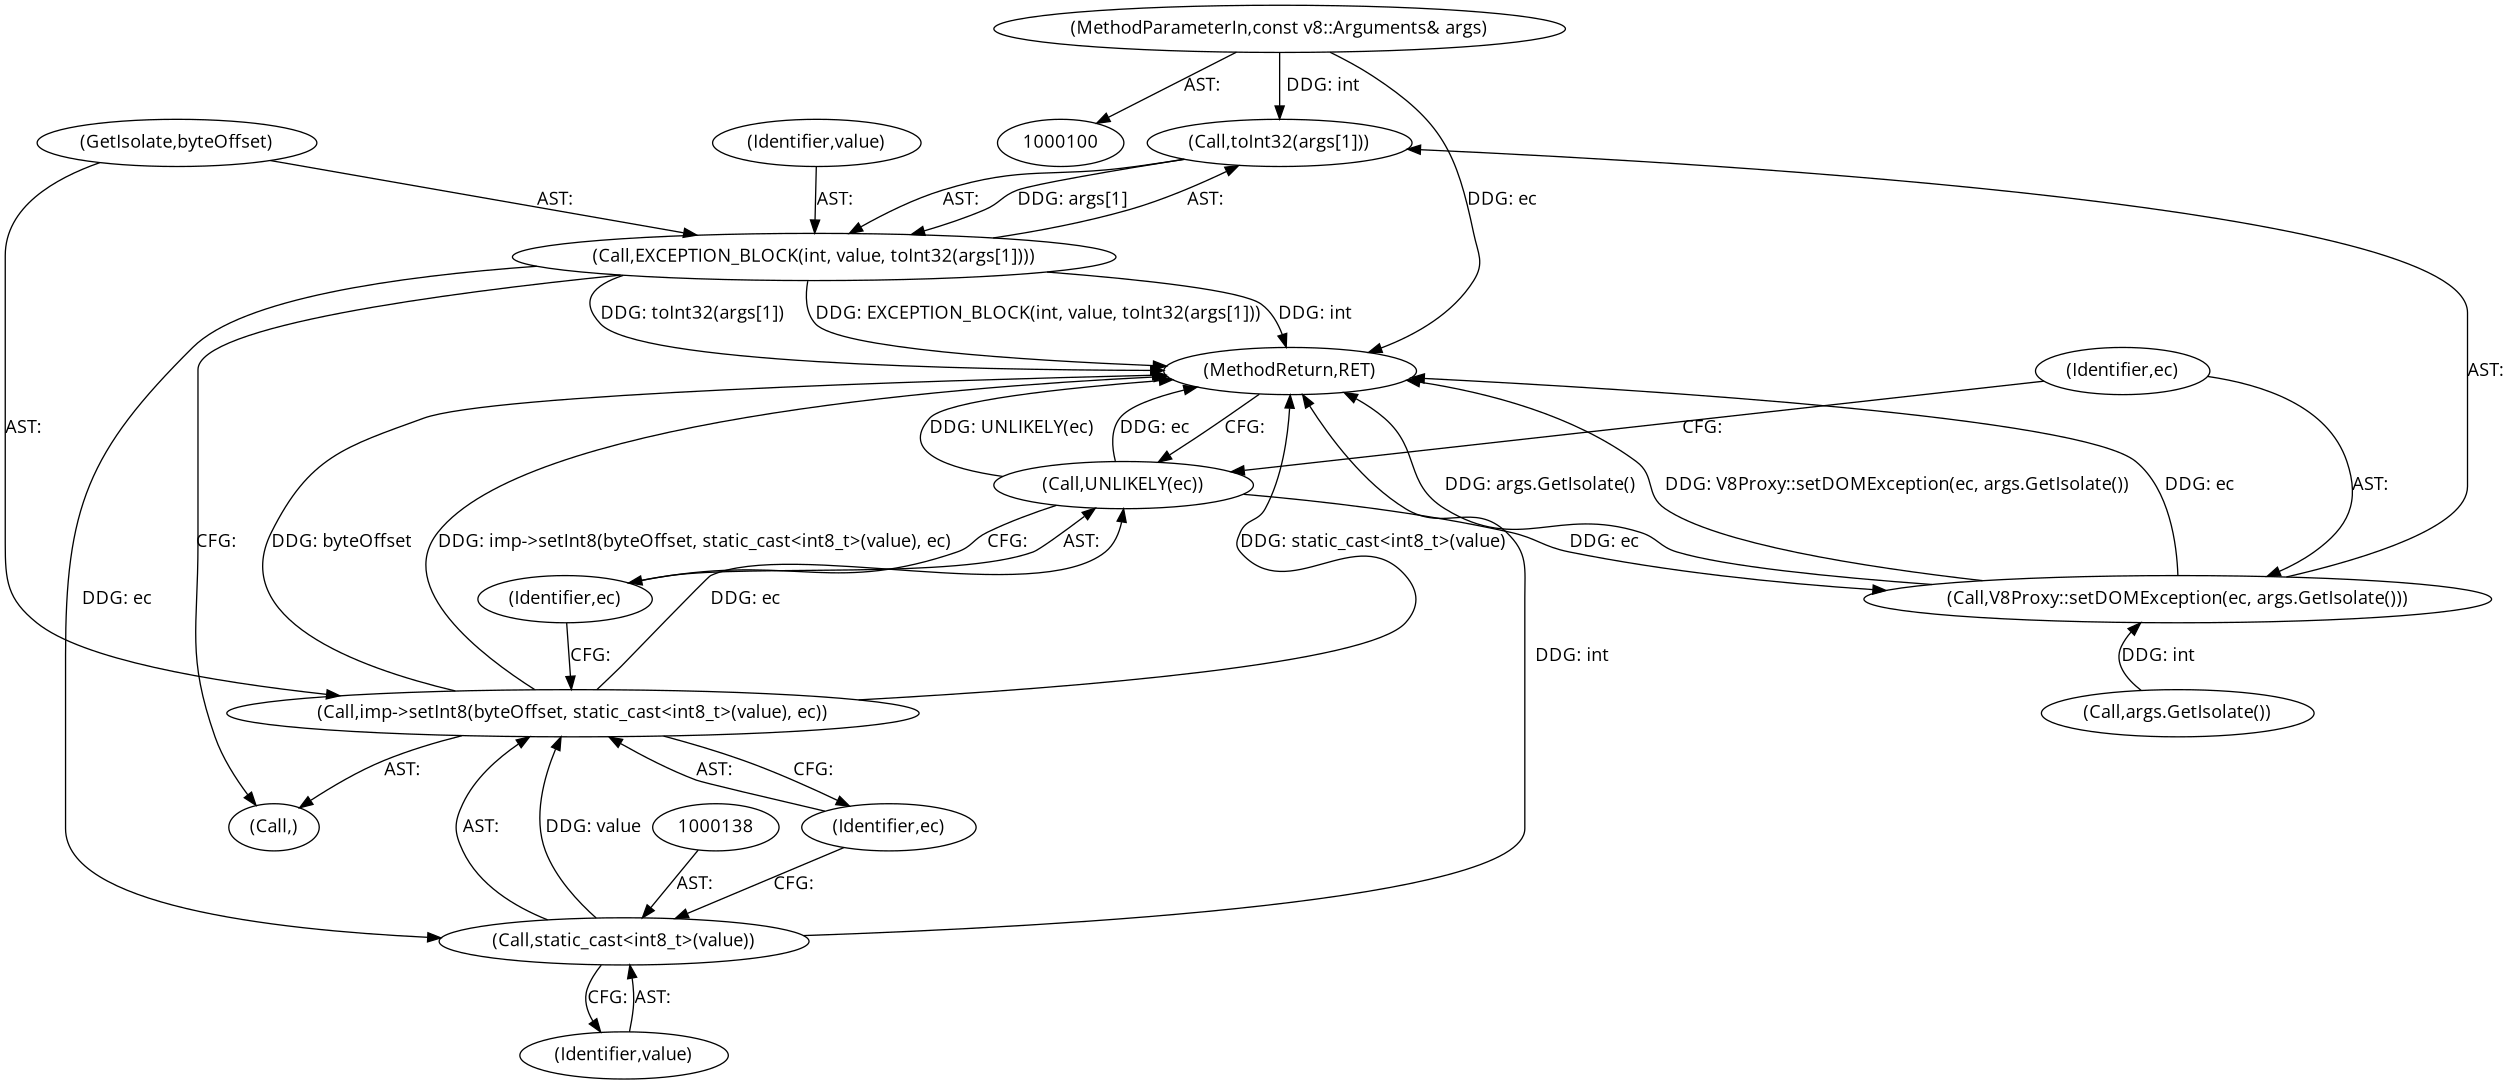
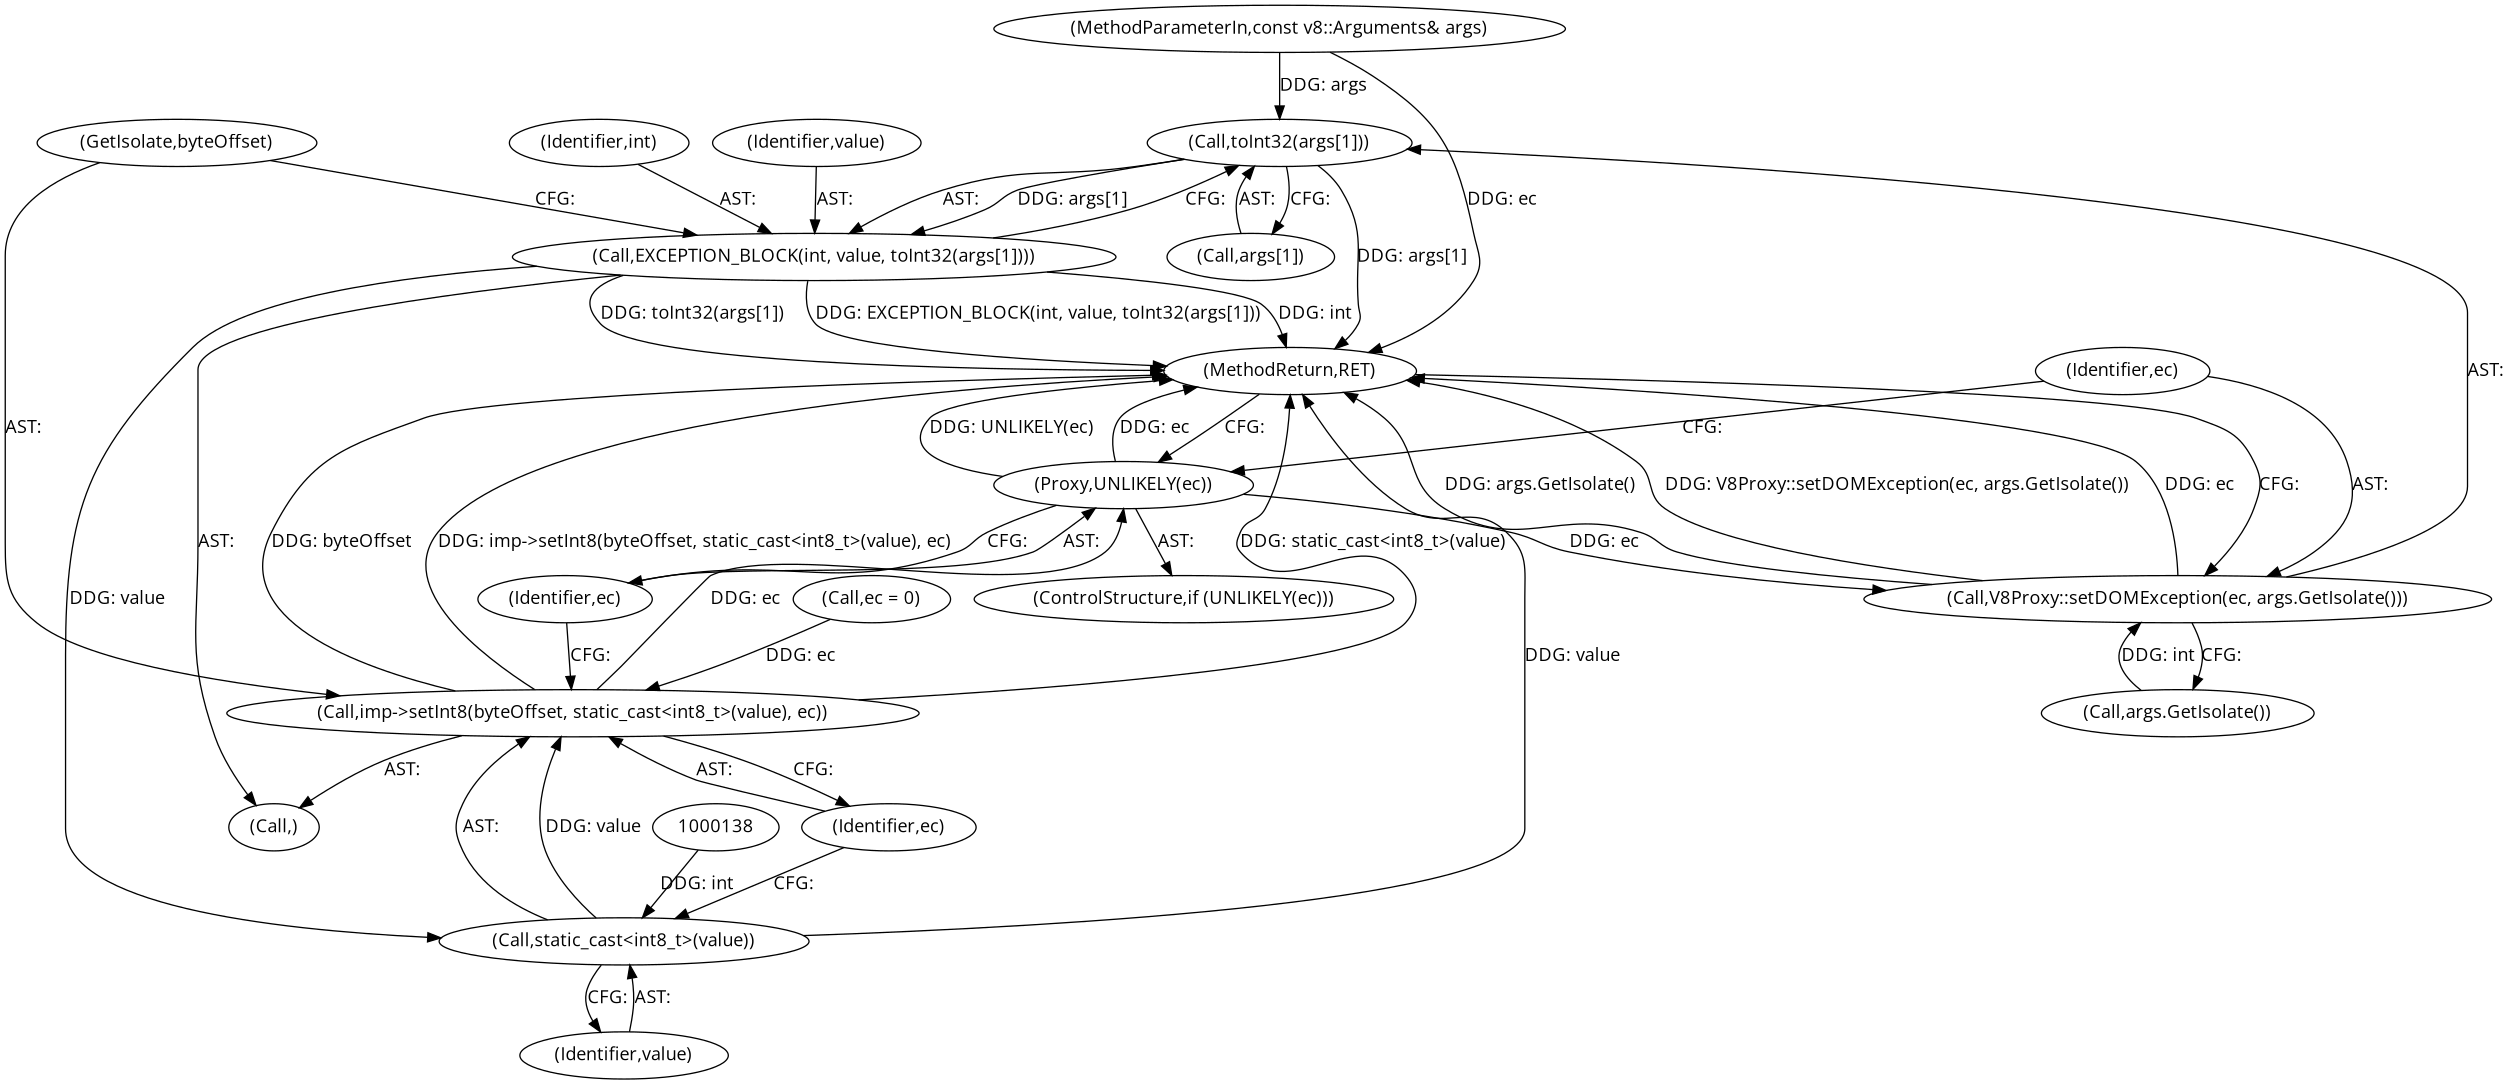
(1324, 86) -> (1324, 86)
none -> (599, 143)
(1061, 143) -> none
(558, 200) -> (558, 200)
(1208, 200) -> (1208, 200)
none -> (1358, 249)
none -> (1251, 257)
none -> (1879, 389)
(1124, 485) -> (1124, 485)
(219, 542) -> (219, 542)
(117, 599) -> (117, 599)
none -> (872, 599)
none -> (1184, 599)
none -> (2202, 649)
(1573, 656) -> (1573, 656)
(698, 884) -> (698, 884)
